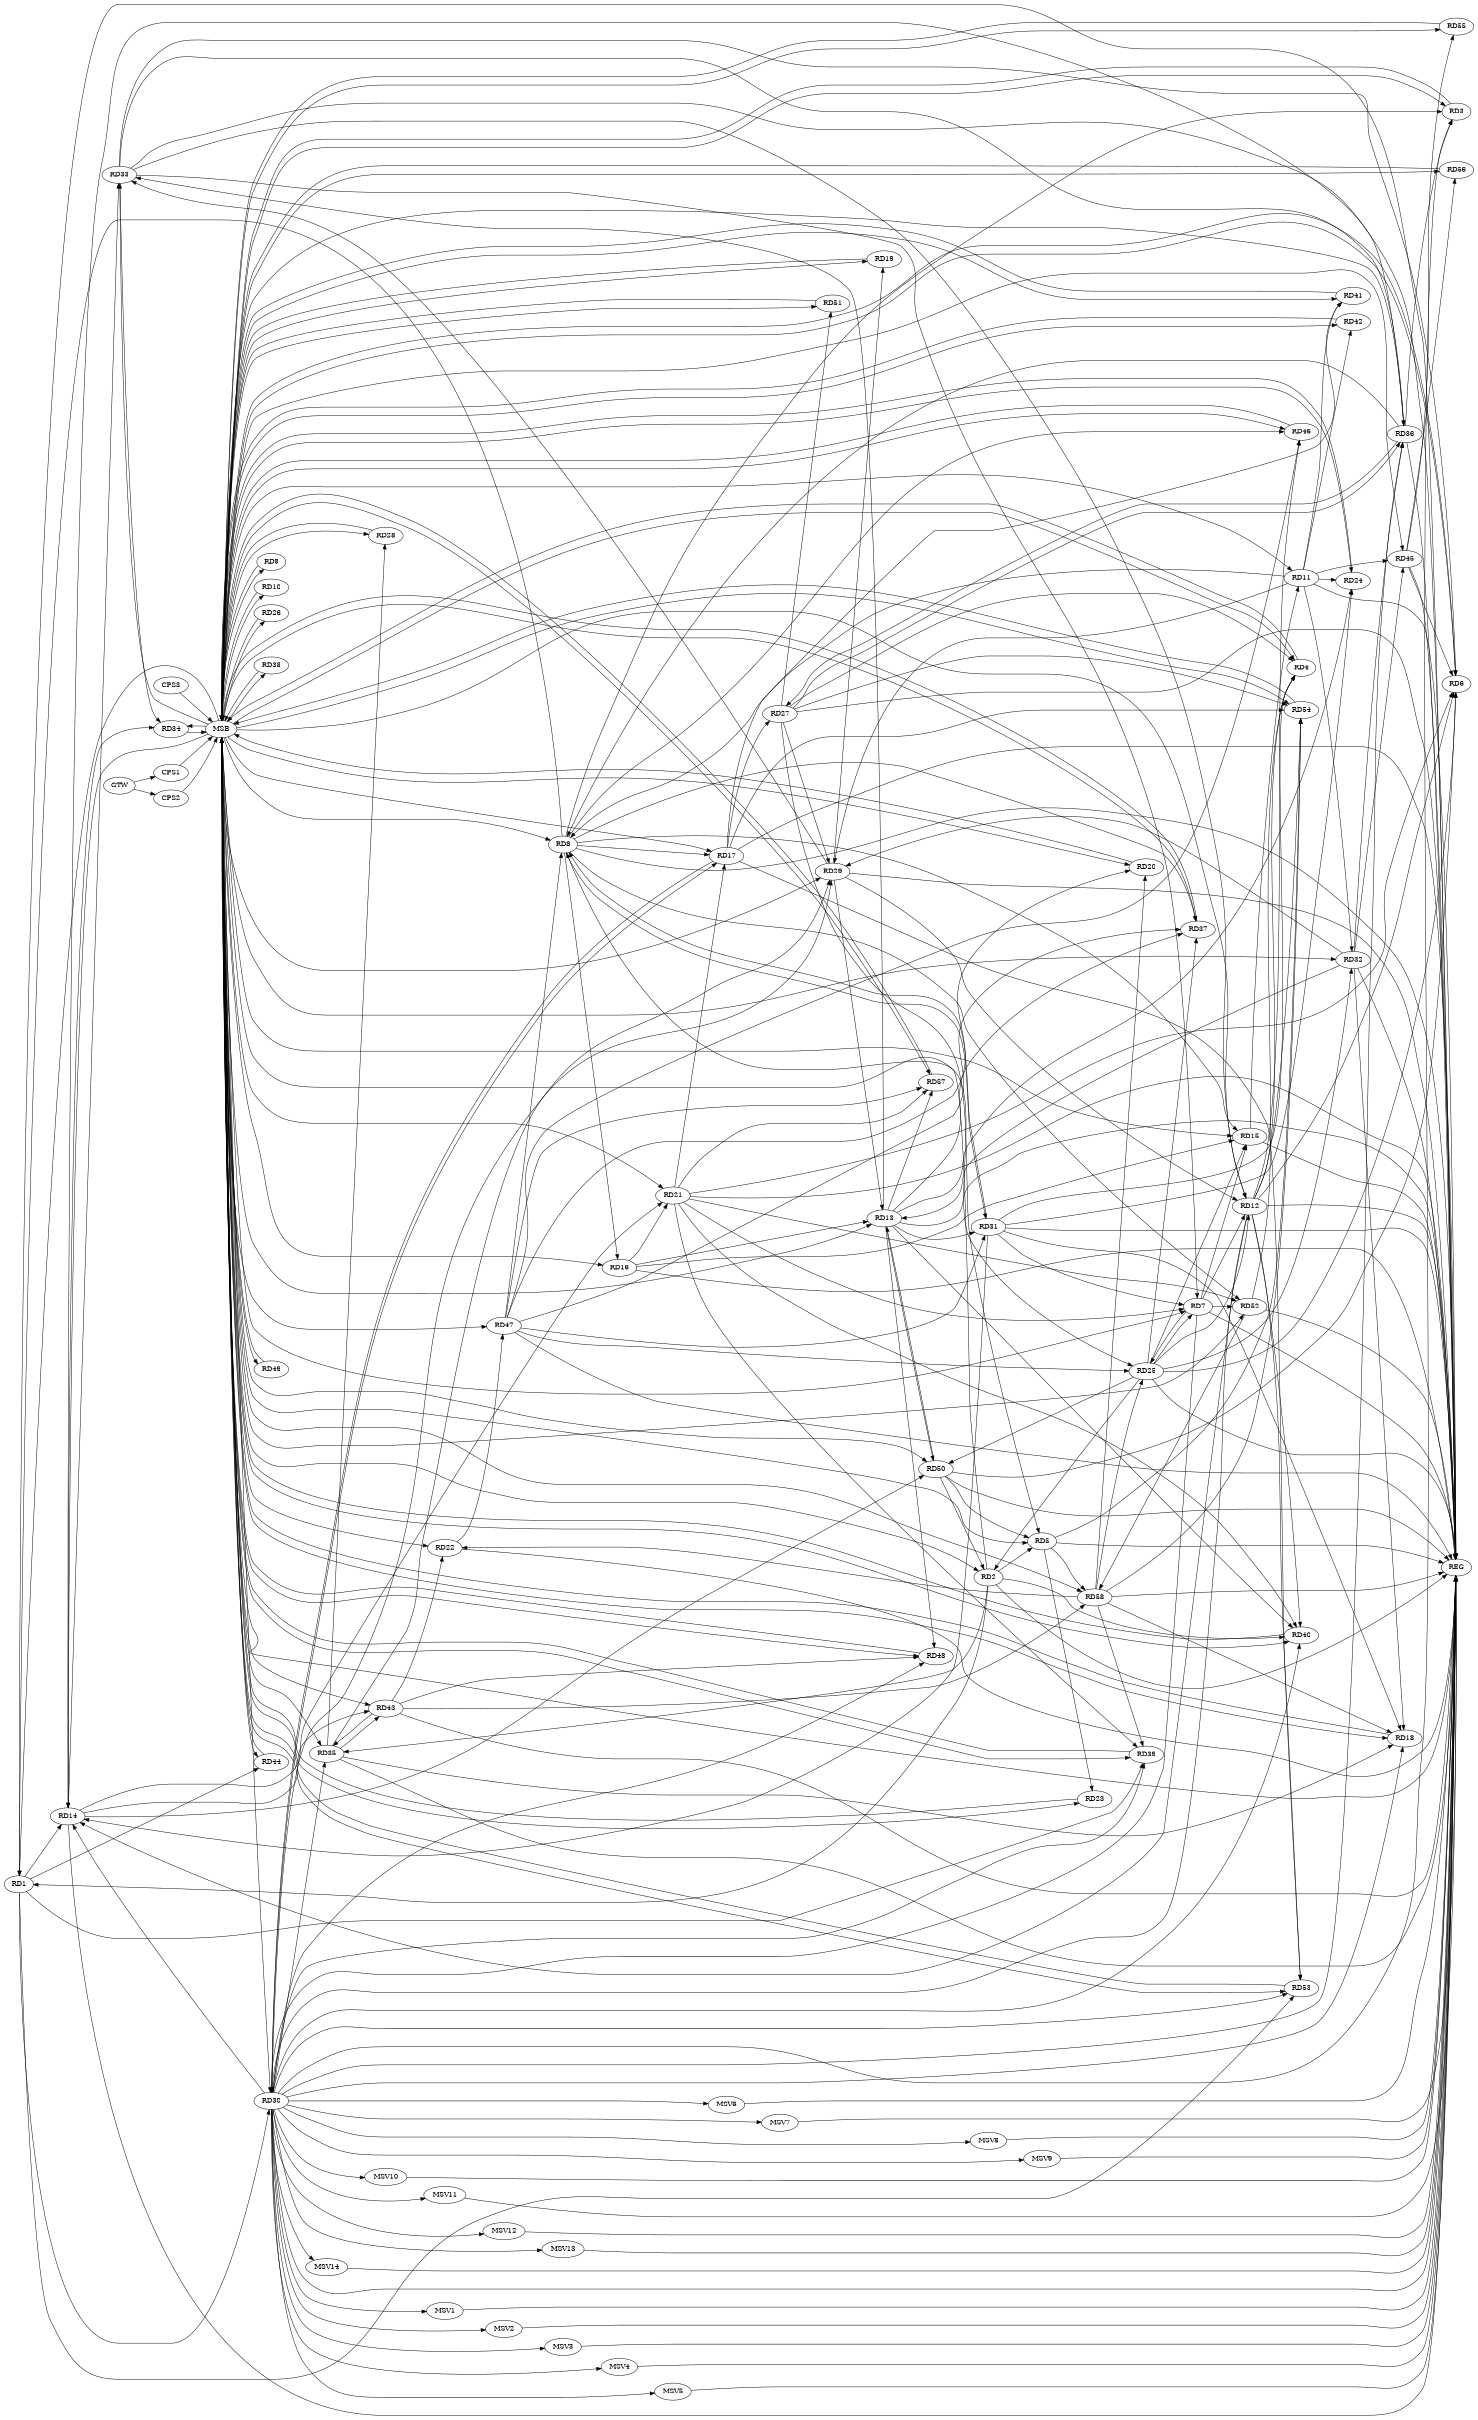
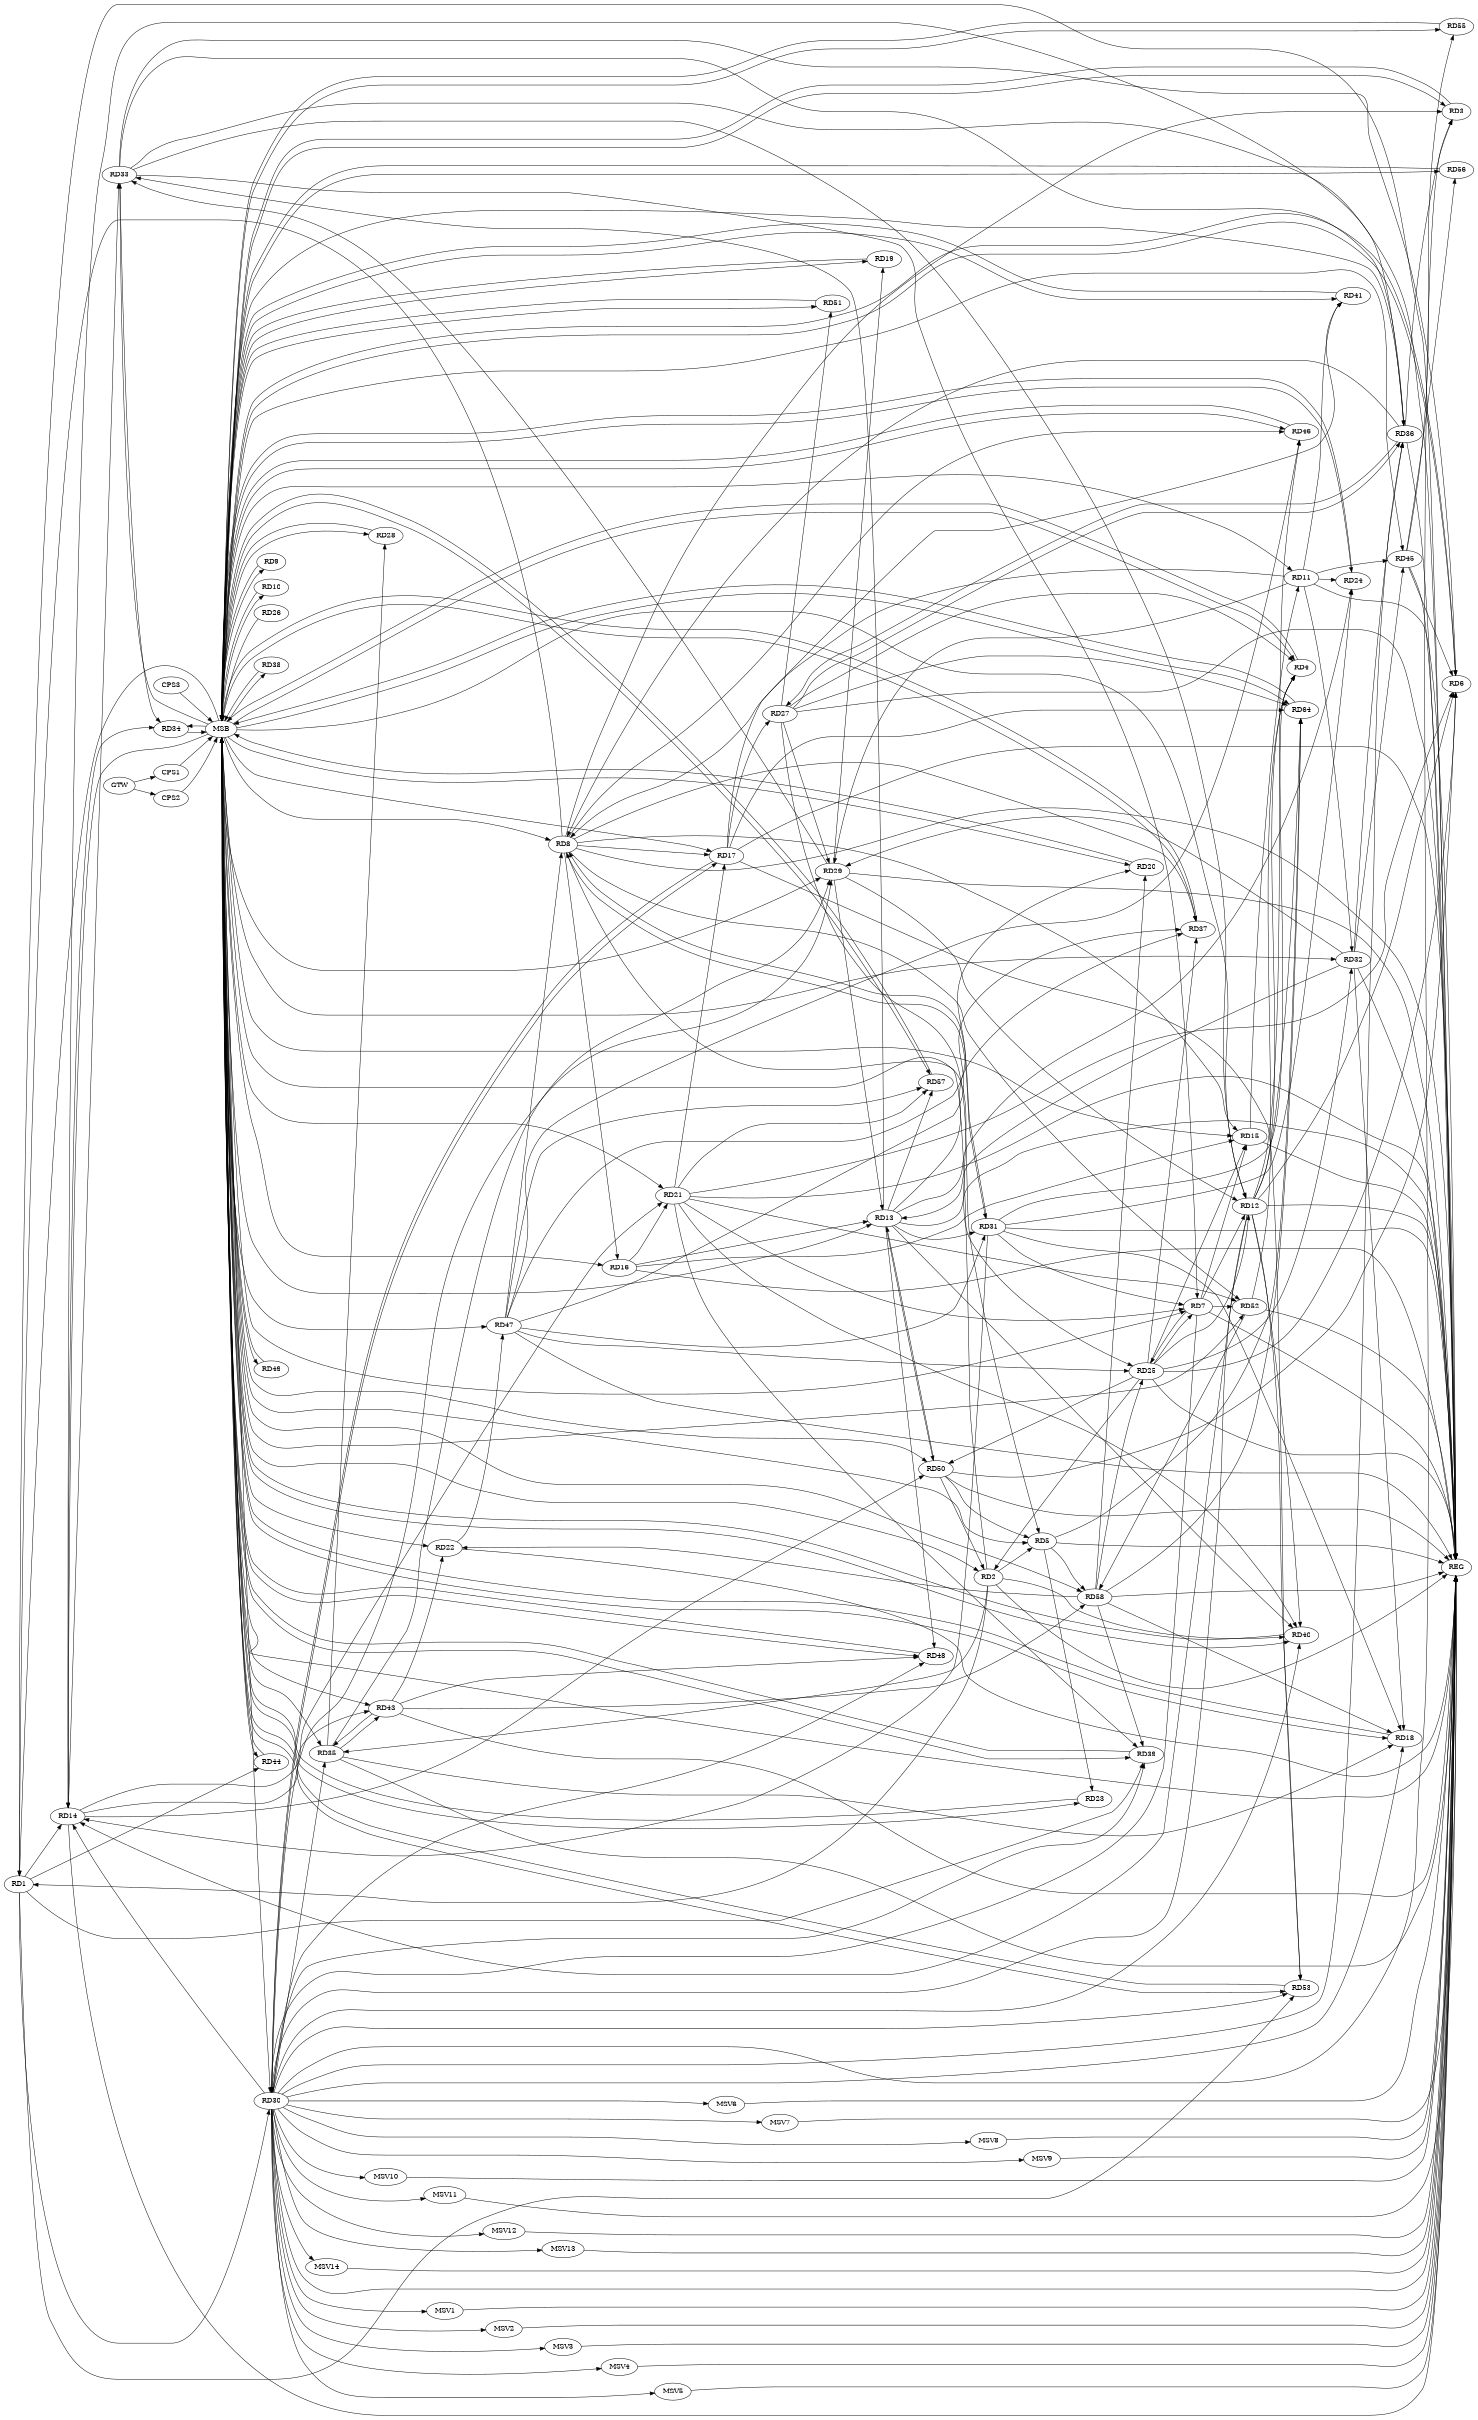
(1353, 322) -> none
(242, 655) -> none
(1301, 710) -> (1301, 710)
